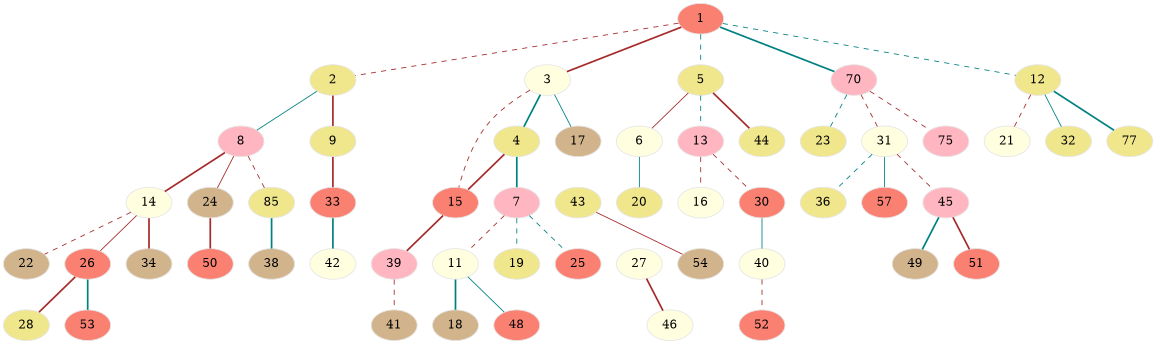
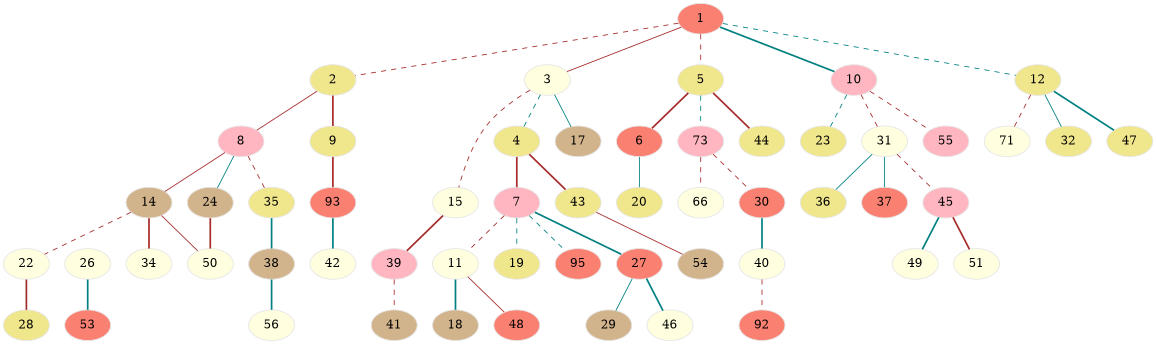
(624, 49) -> (624, 49)
(701, 49) -> (701, 49)
(854, 80) -> (854, 80)
(287, 111) -> (287, 111)
(532, 111) -> (532, 111)
(670, 111) -> (670, 111)
(639, 141) -> (639, 141)
(701, 141) -> (701, 141)
(946, 141) -> (946, 141)
(1007, 141) -> (1007, 141)
(1130, 141) -> (1130, 141)
(195, 172) -> (195, 172)
(226, 172) -> (226, 172)
(486, 172) -> (547, 172)
(517, 172) -> (517, 172)
(854, 172) -> (854, 172)
(149, 203) -> (149, 203)
(272, 203) -> (272, 203)
(333, 203) -> (333, 203)
(455, 203) -> (455, 203)
(701, 203) -> (701, 203)
(885, 203) -> (885, 203)
(118, 233) -> (180, 233)
none -> (578, 233)
(762, 233) -> (762, 233)
(26, 264) -> (26, 264)
(88, 264) -> (88, 264)
(149, 264) -> (149, 264)
(210, 264) -> (210, 264)
(578, 264) -> (578, 264)
(639, 264) -> (639, 264)
(915, 264) -> (915, 264)
(977, 264) -> (977, 264)
(57, 294) -> (26, 295)
(486, 294) -> (486, 294)
(655, 295) -> (655, 295)
none -> (272, 325)
none -> (609, 325)
(762, 325) -> (762, 325)
